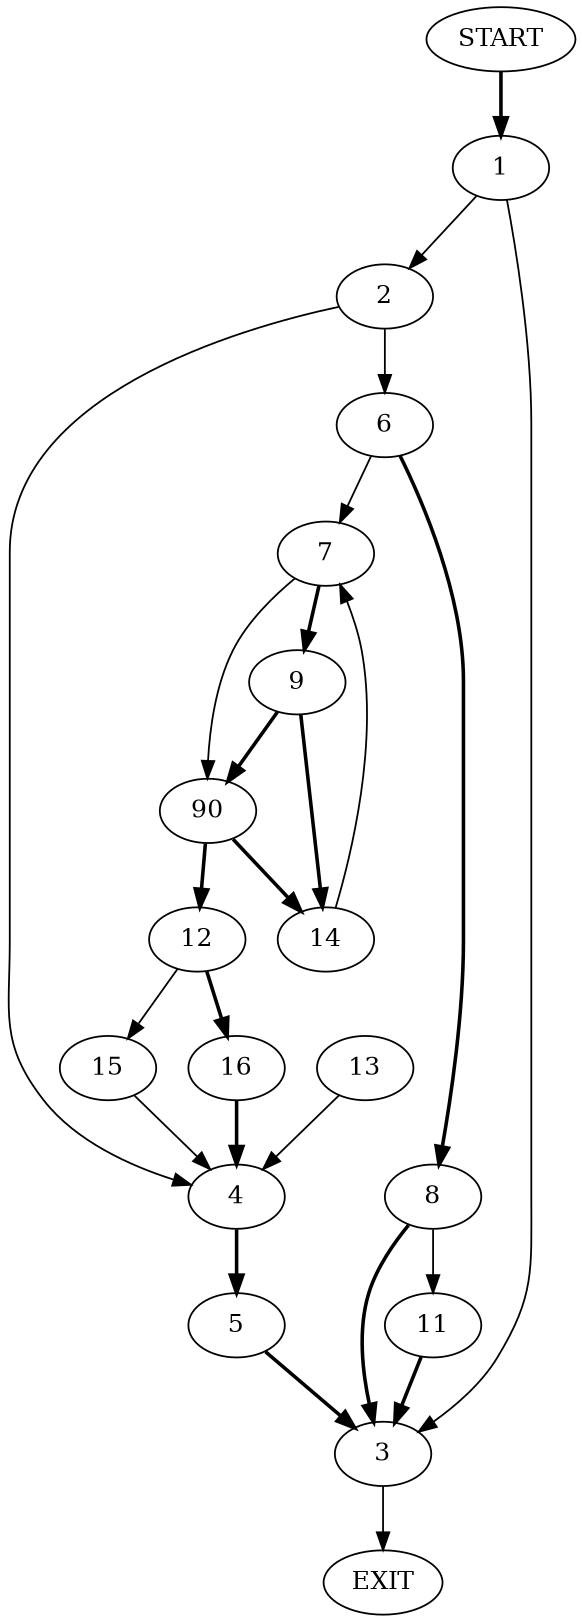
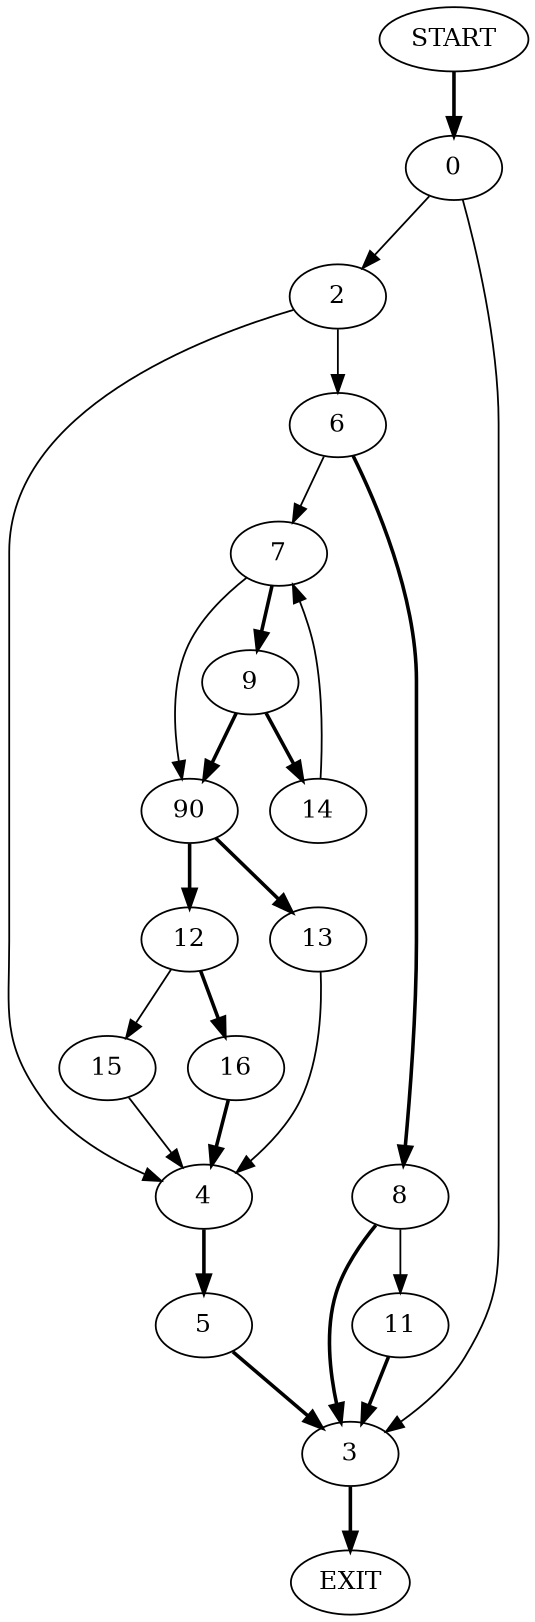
(501, 168) -> (454, 168)
(261, 869) -> (247, 869)
(383, 1509) -> (350, 1509)
